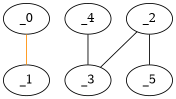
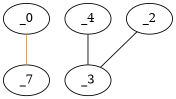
(26, 80) -> (26, 80)
(149, 80) -> none
